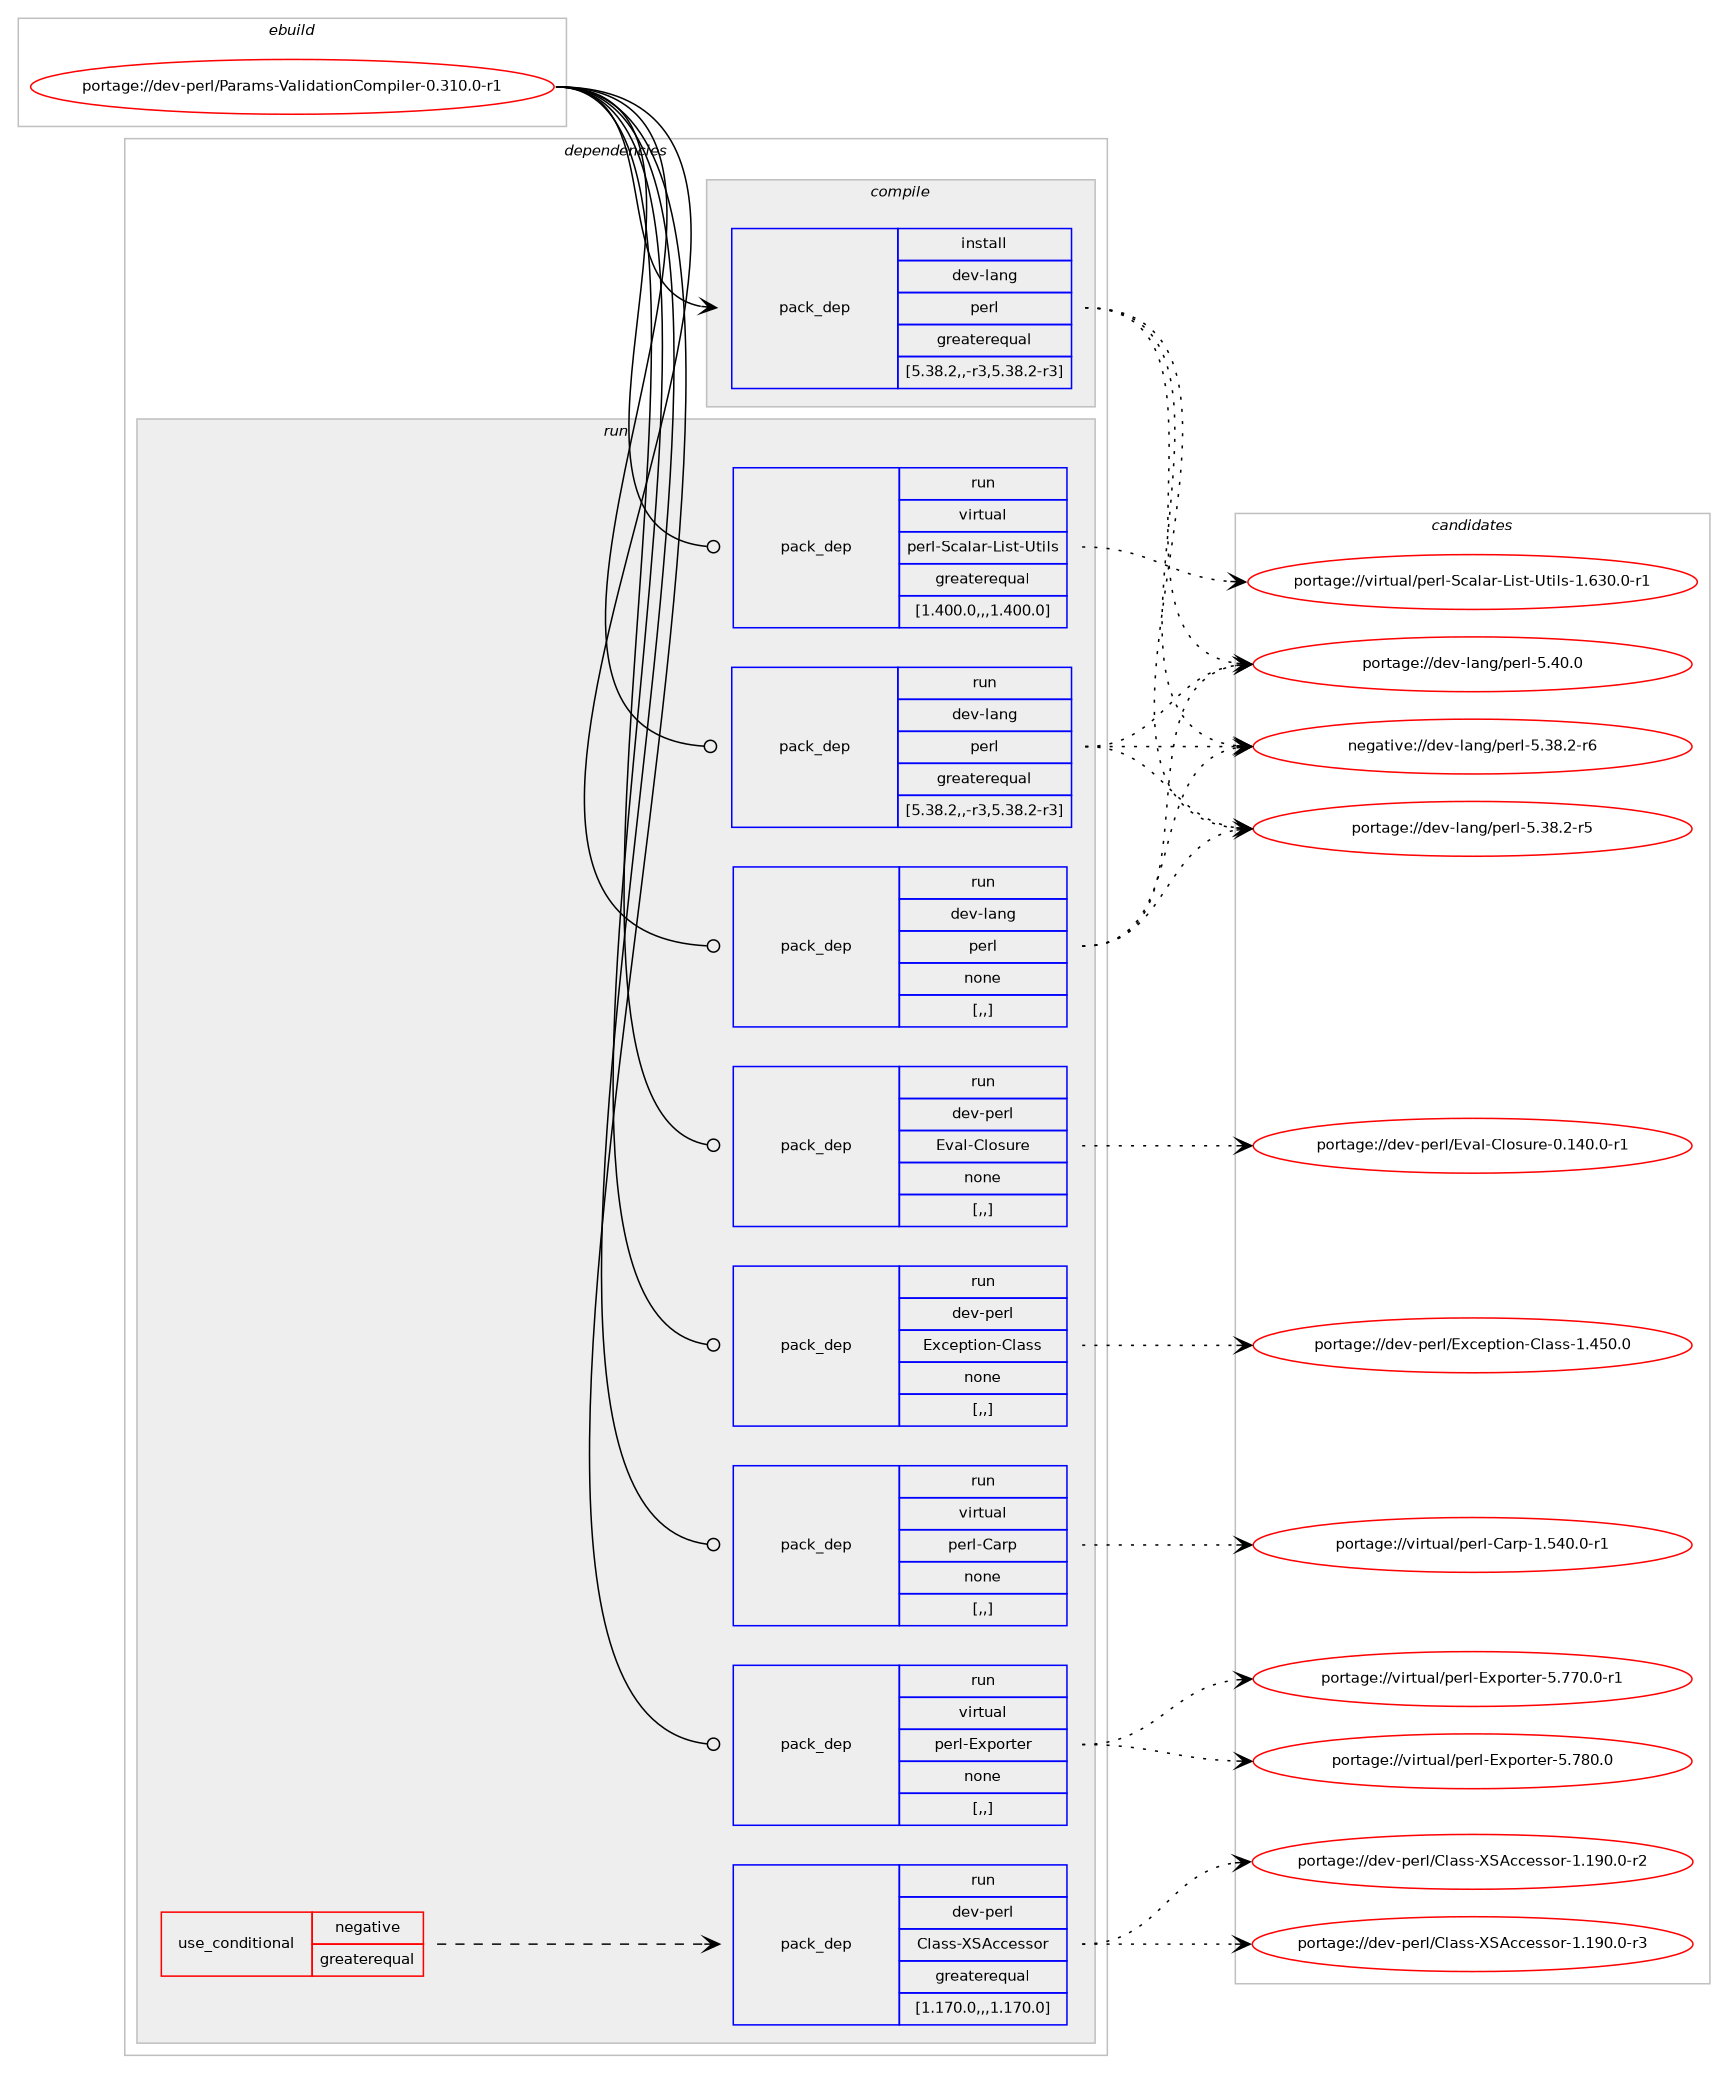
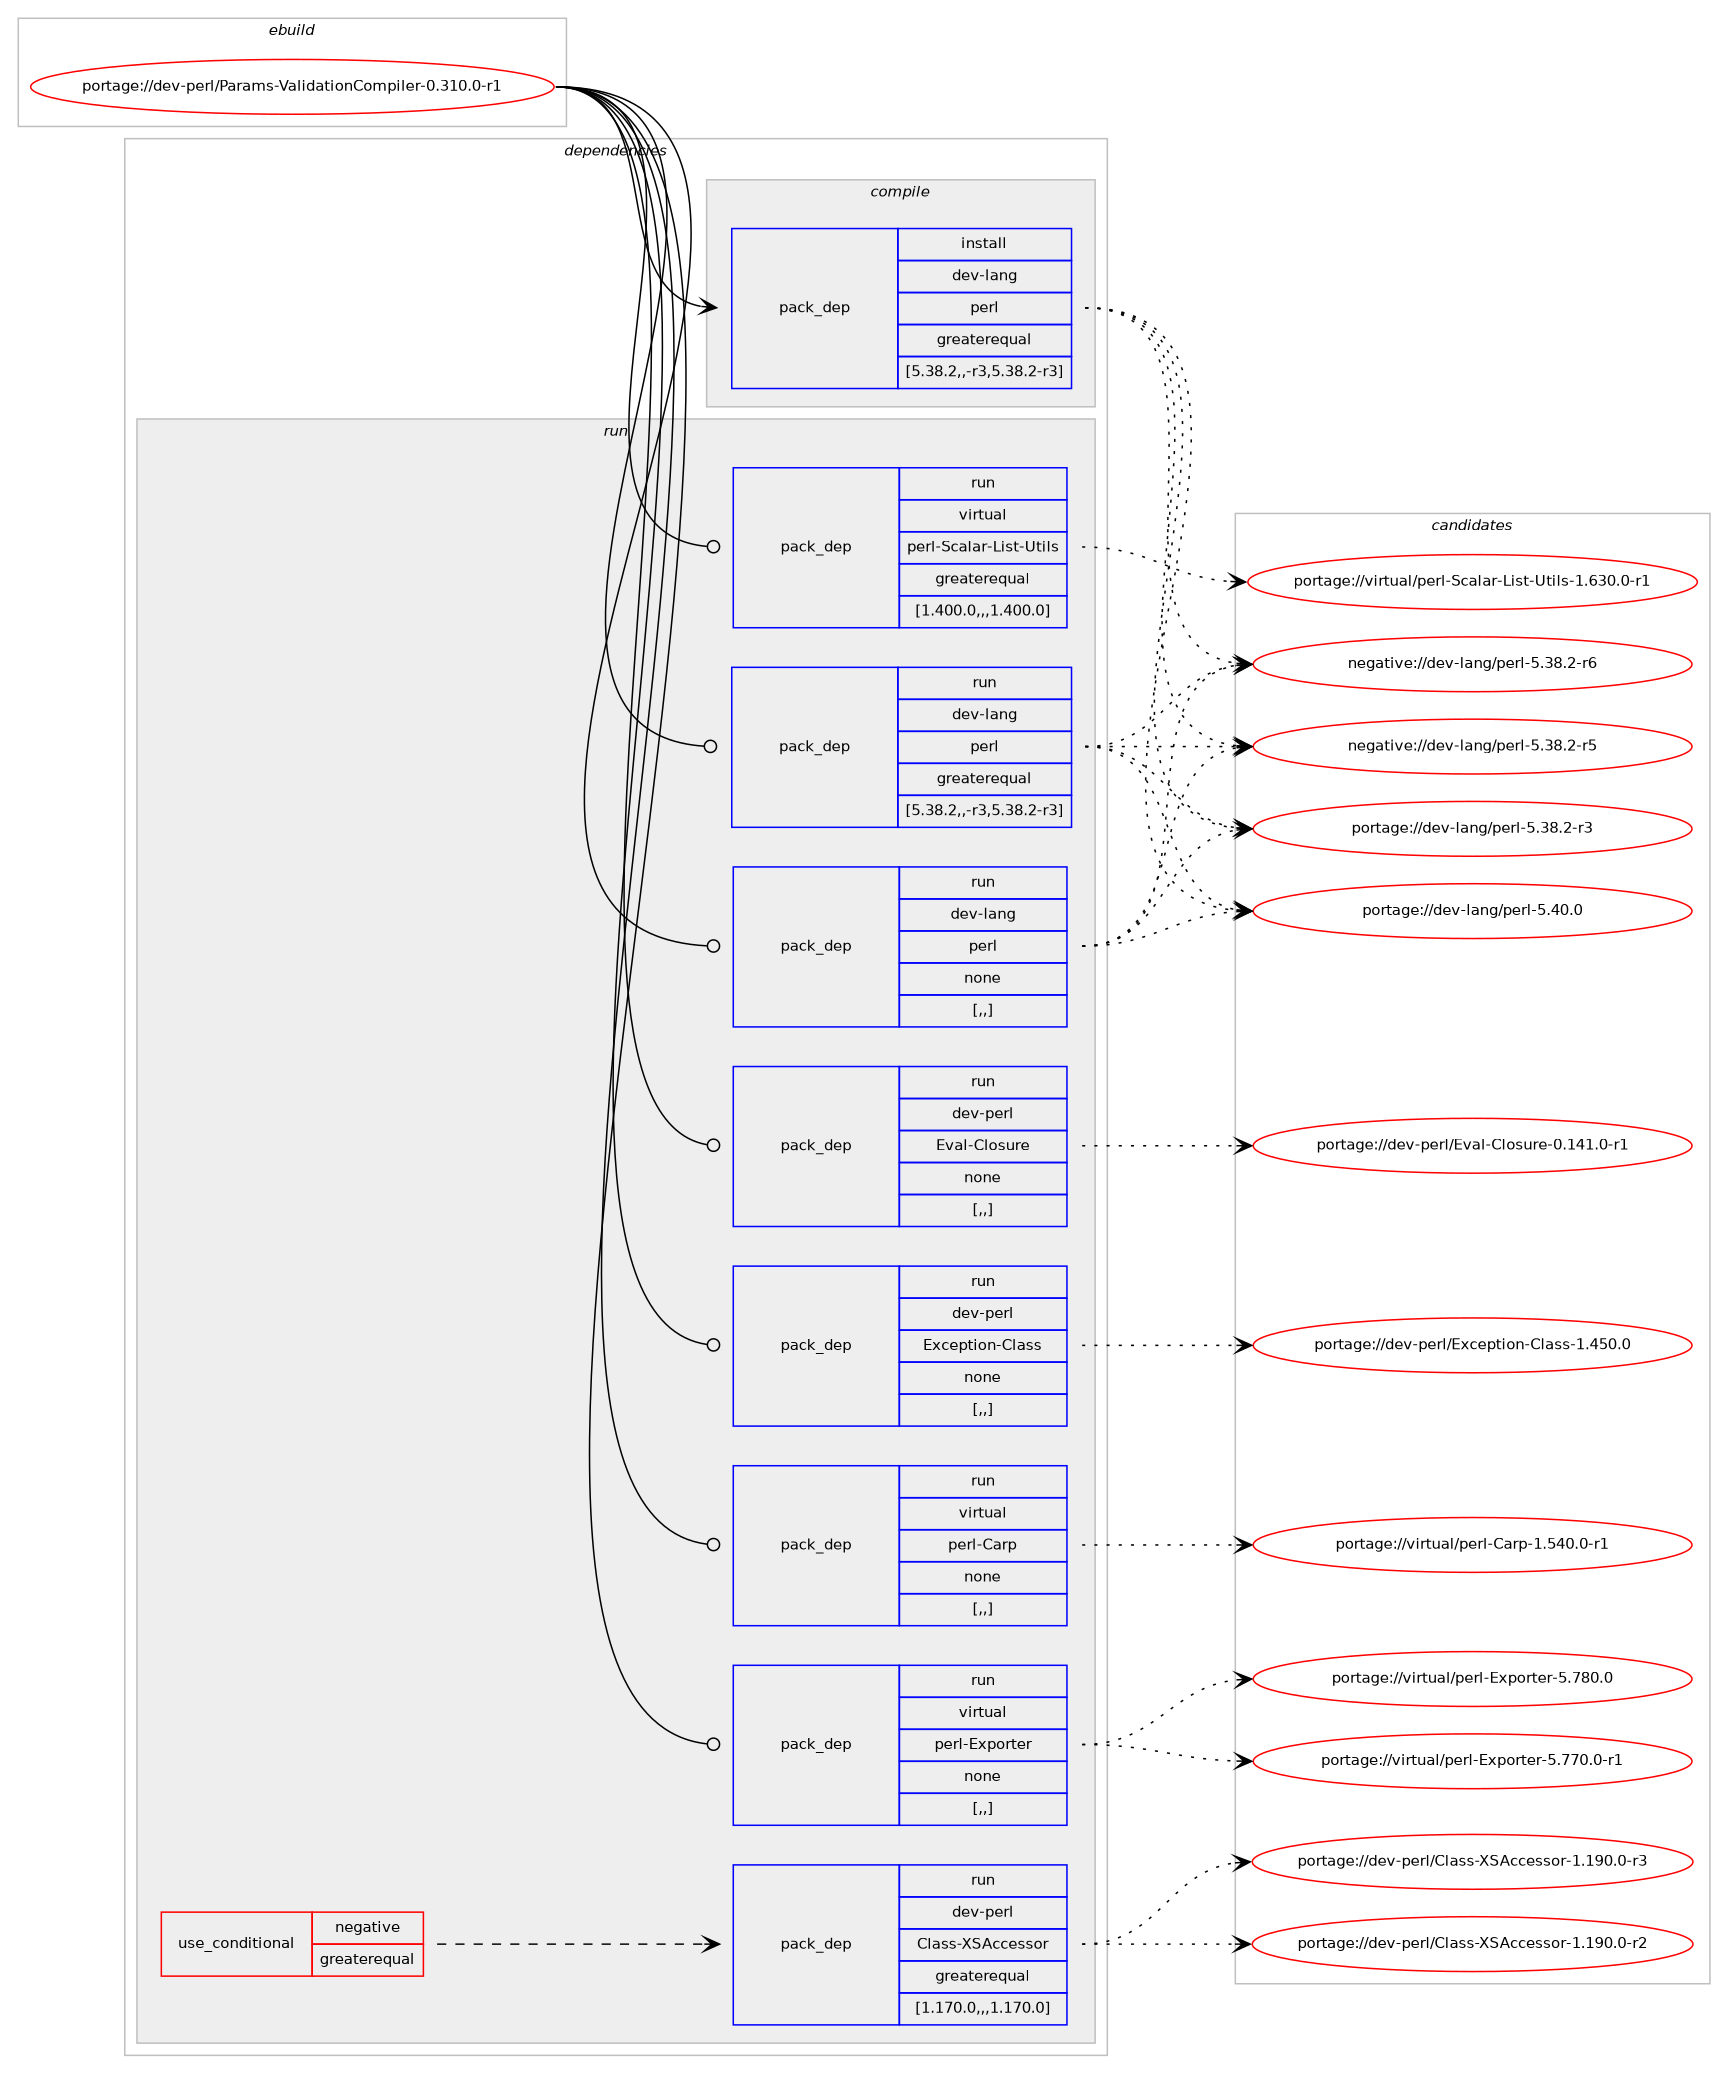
(1473, 829) -> (1473, 747)
none -> (1473, 829)
(1473, 1146) -> (1473, 1146)
